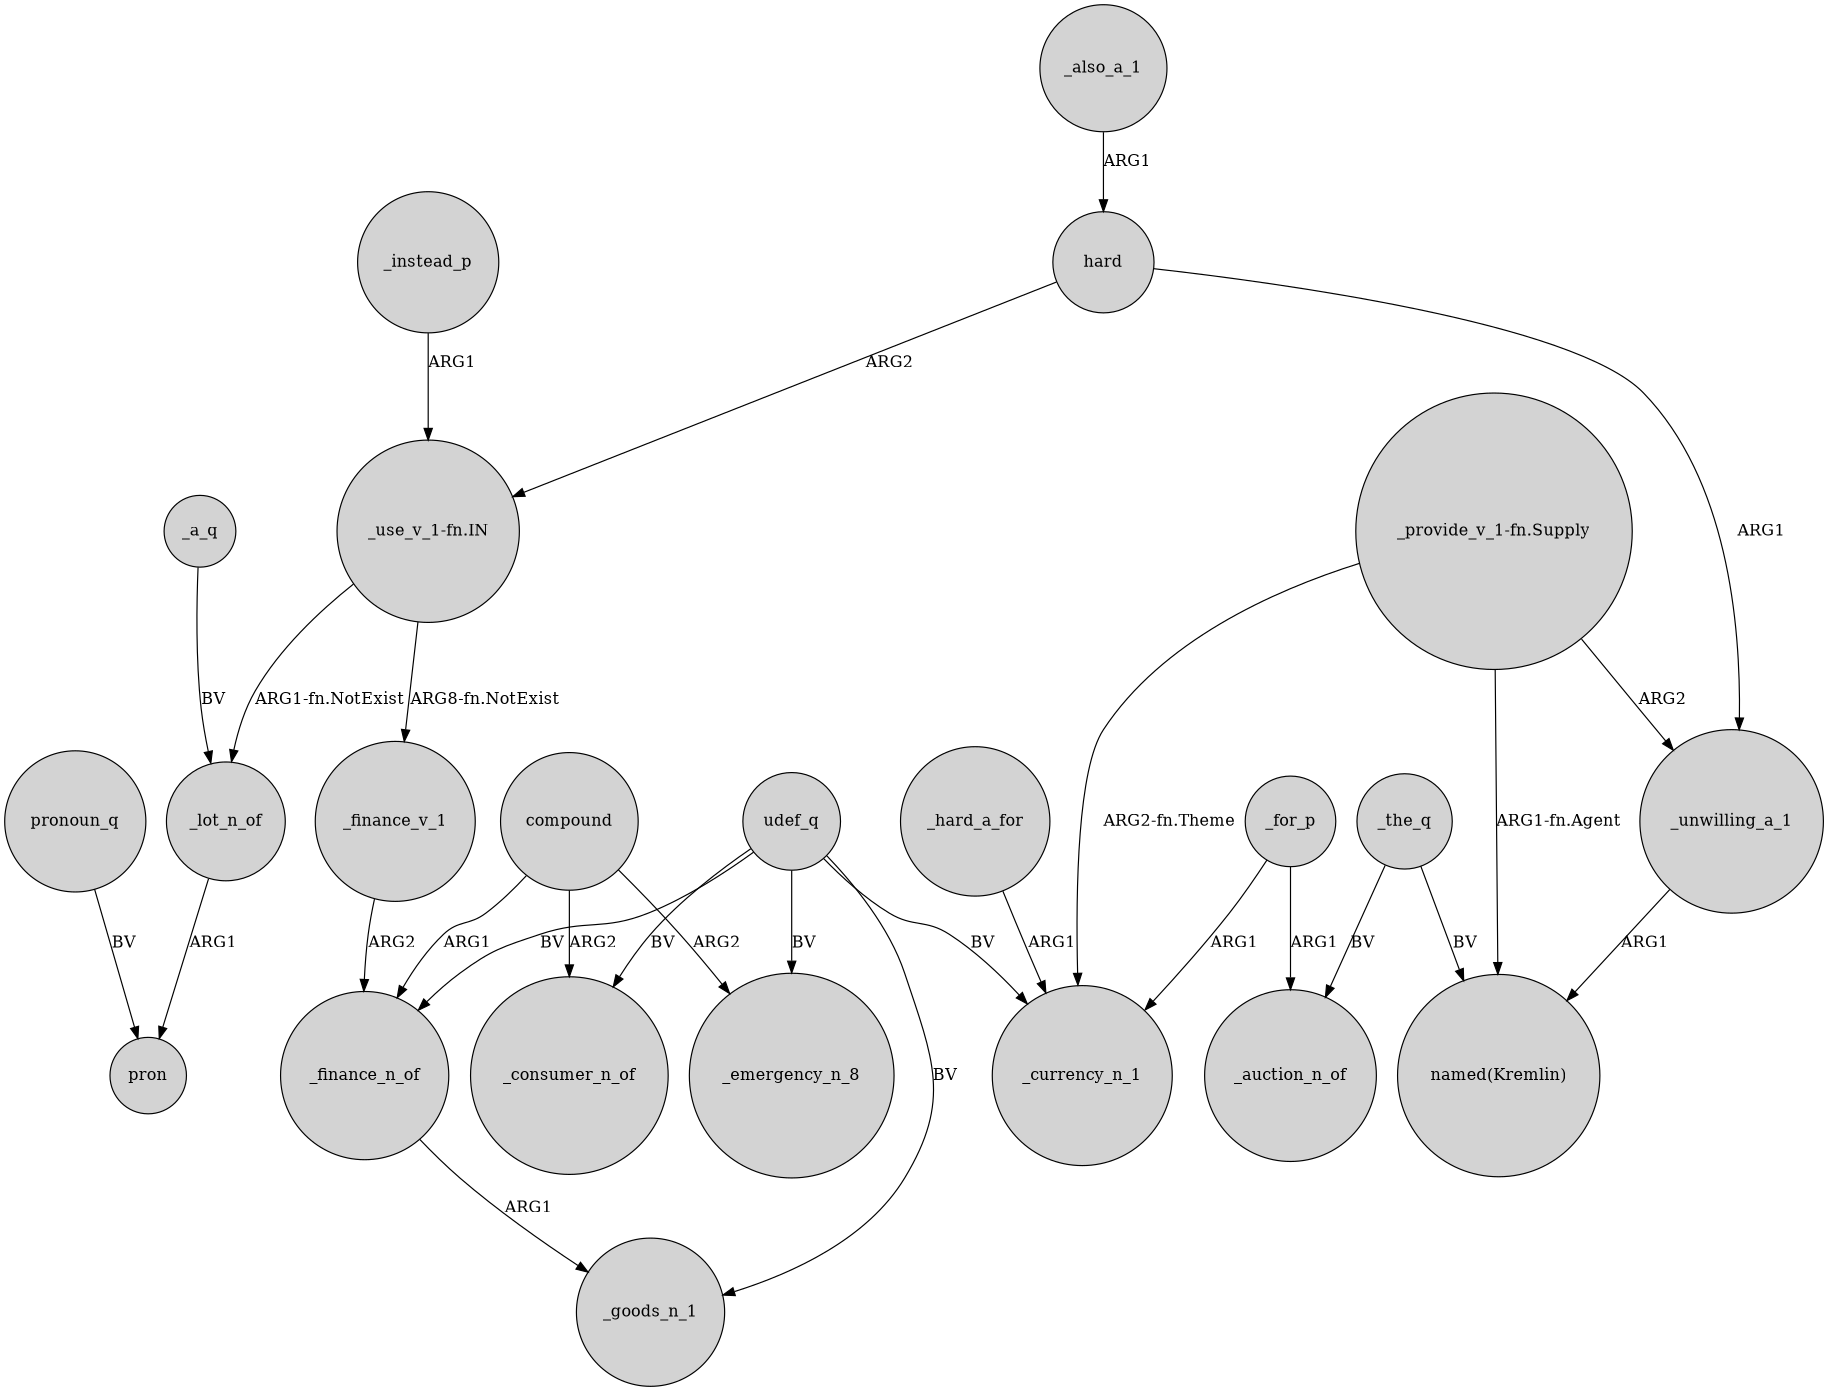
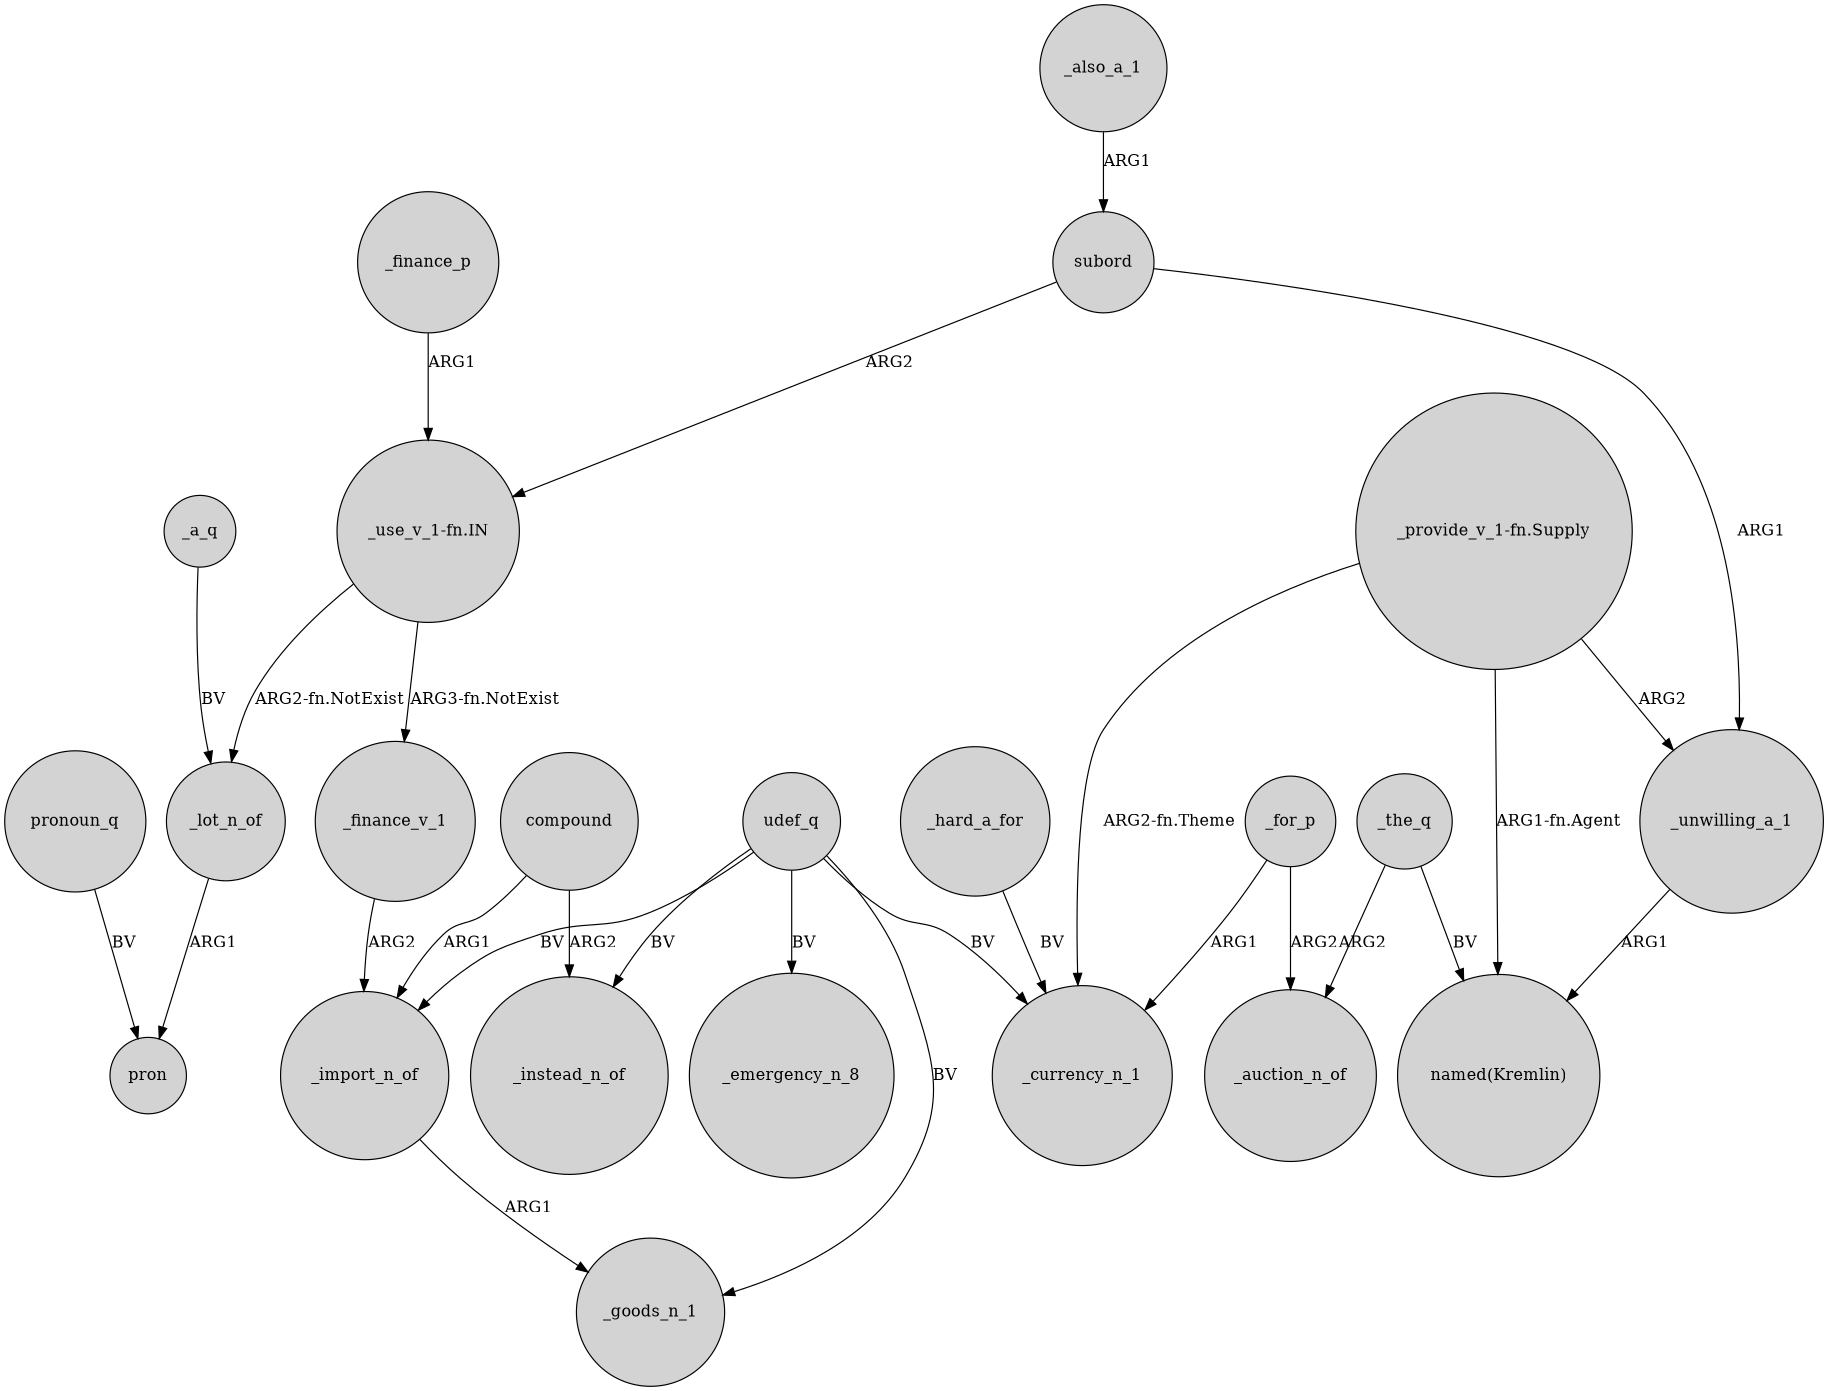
(428, 262) -> (428, 262)
(1103, 262) -> (1103, 262)
(330, 700) -> (330, 700)
(485, 700) -> (485, 700)
(672, 926) -> none
(1052, 943) -> (1052, 943)
(1315, 943) -> (1315, 943)
(1363, 943) -> (1363, 943)
(365, 1076) -> (365, 1076)
(569, 1076) -> (569, 1076)
